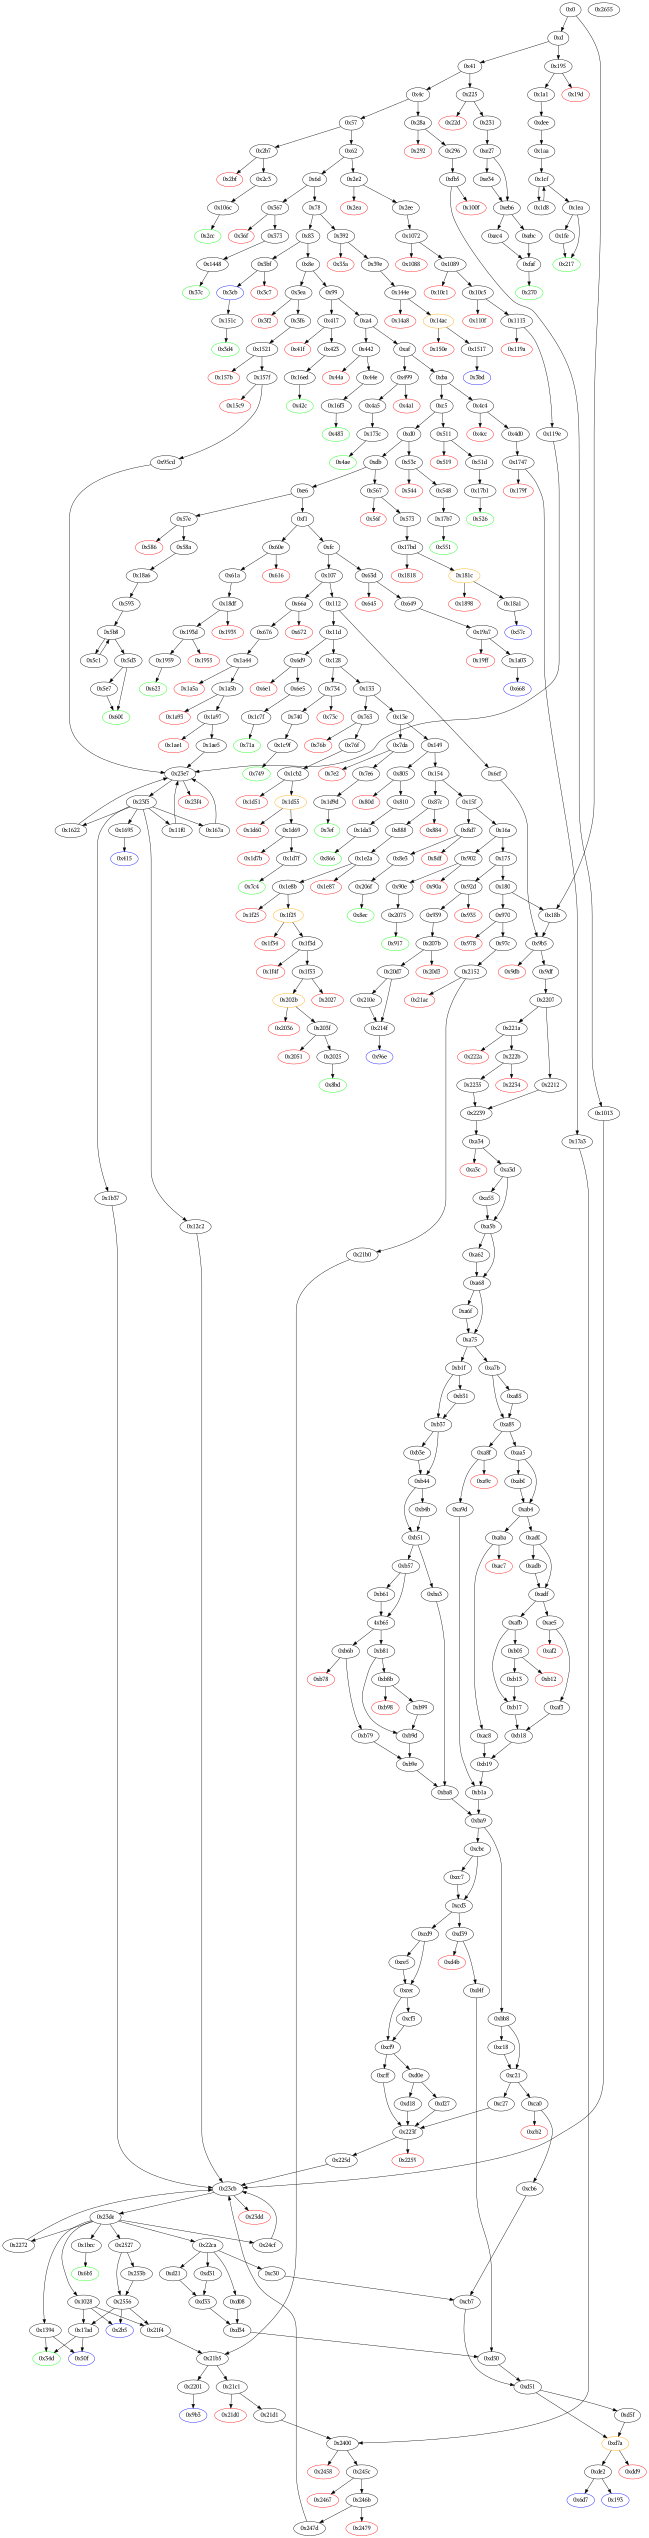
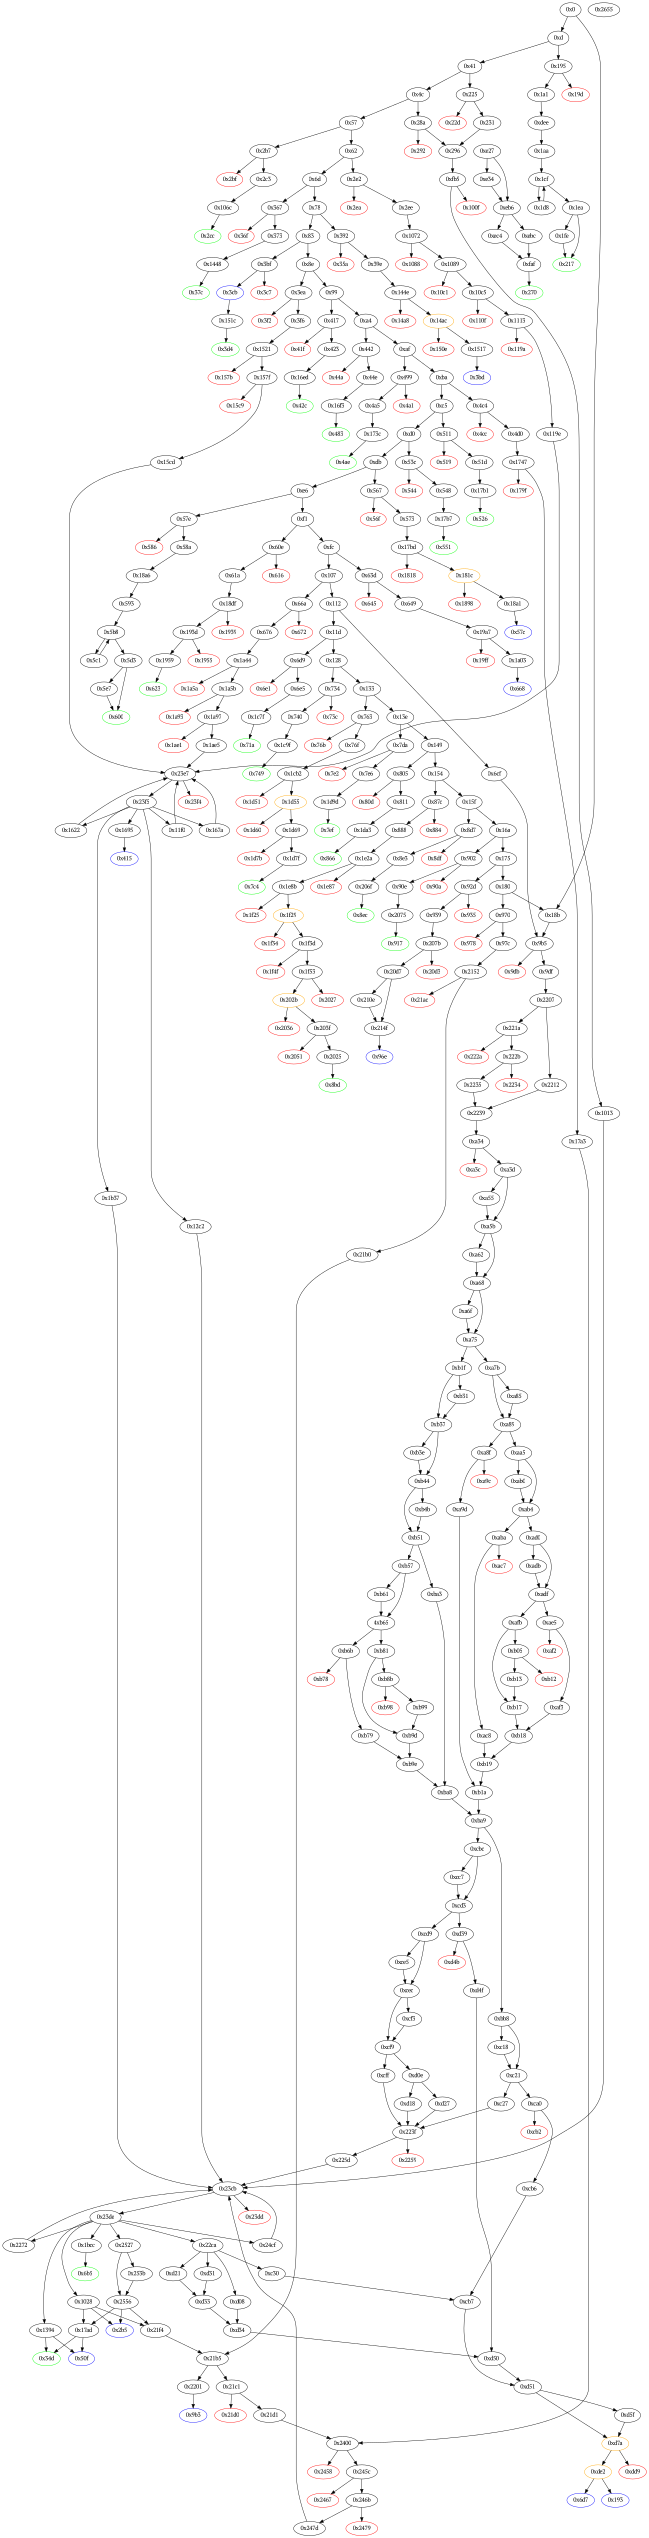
(487, 135) -> (471, 136)
(166, 463) -> (166, 463)
(401, 802) -> (401, 802)
(598, 2472) -> (598, 2472)
